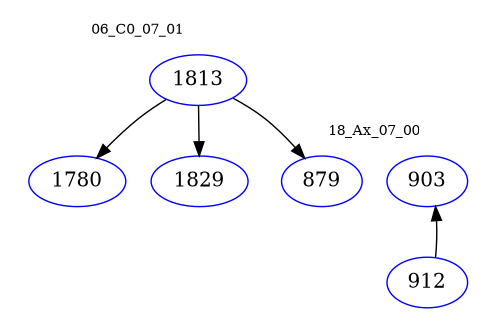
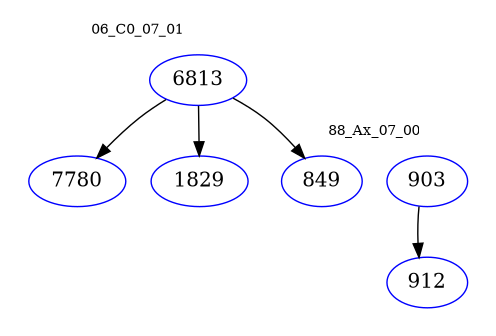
(198, 80) -> (198, 80)
(375, 131) -> (375, 131)
(77, 181) -> (77, 181)
(322, 181) -> (322, 181)
(437, 239) -> (418, 225)
